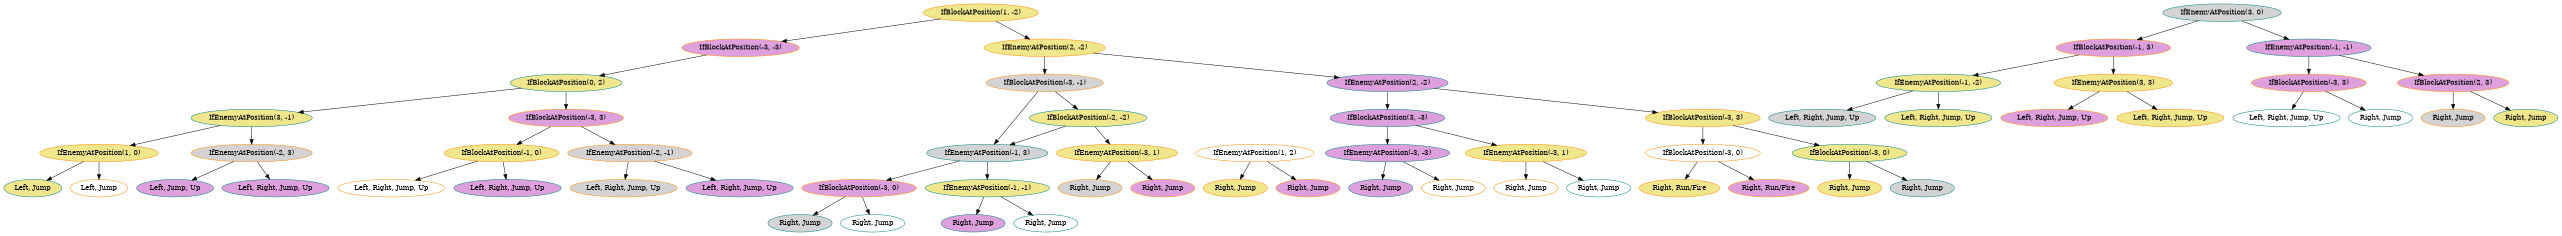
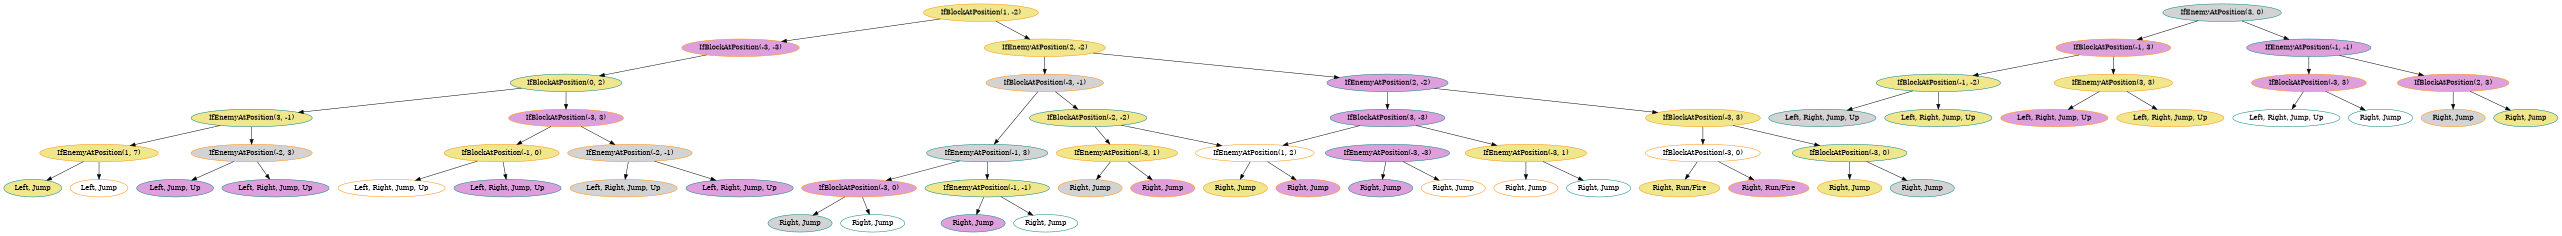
(1938, 83) -> (1938, 83)
(1387, 133) -> (1324, 135)
(1040, 135) -> (1169, 135)
(99, 153) -> (99, 153)
